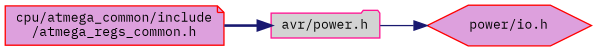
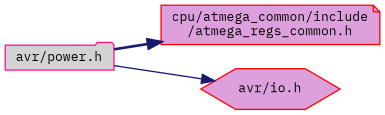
(241, 26) -> (131, 47)
(509, 26) -> (270, 89)
